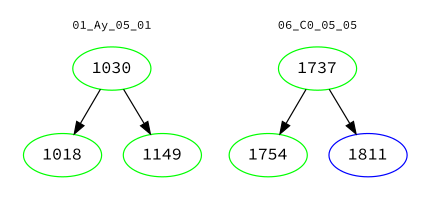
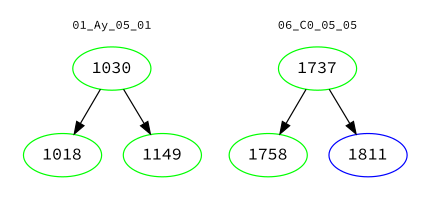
(268, 155) -> (268, 155)
